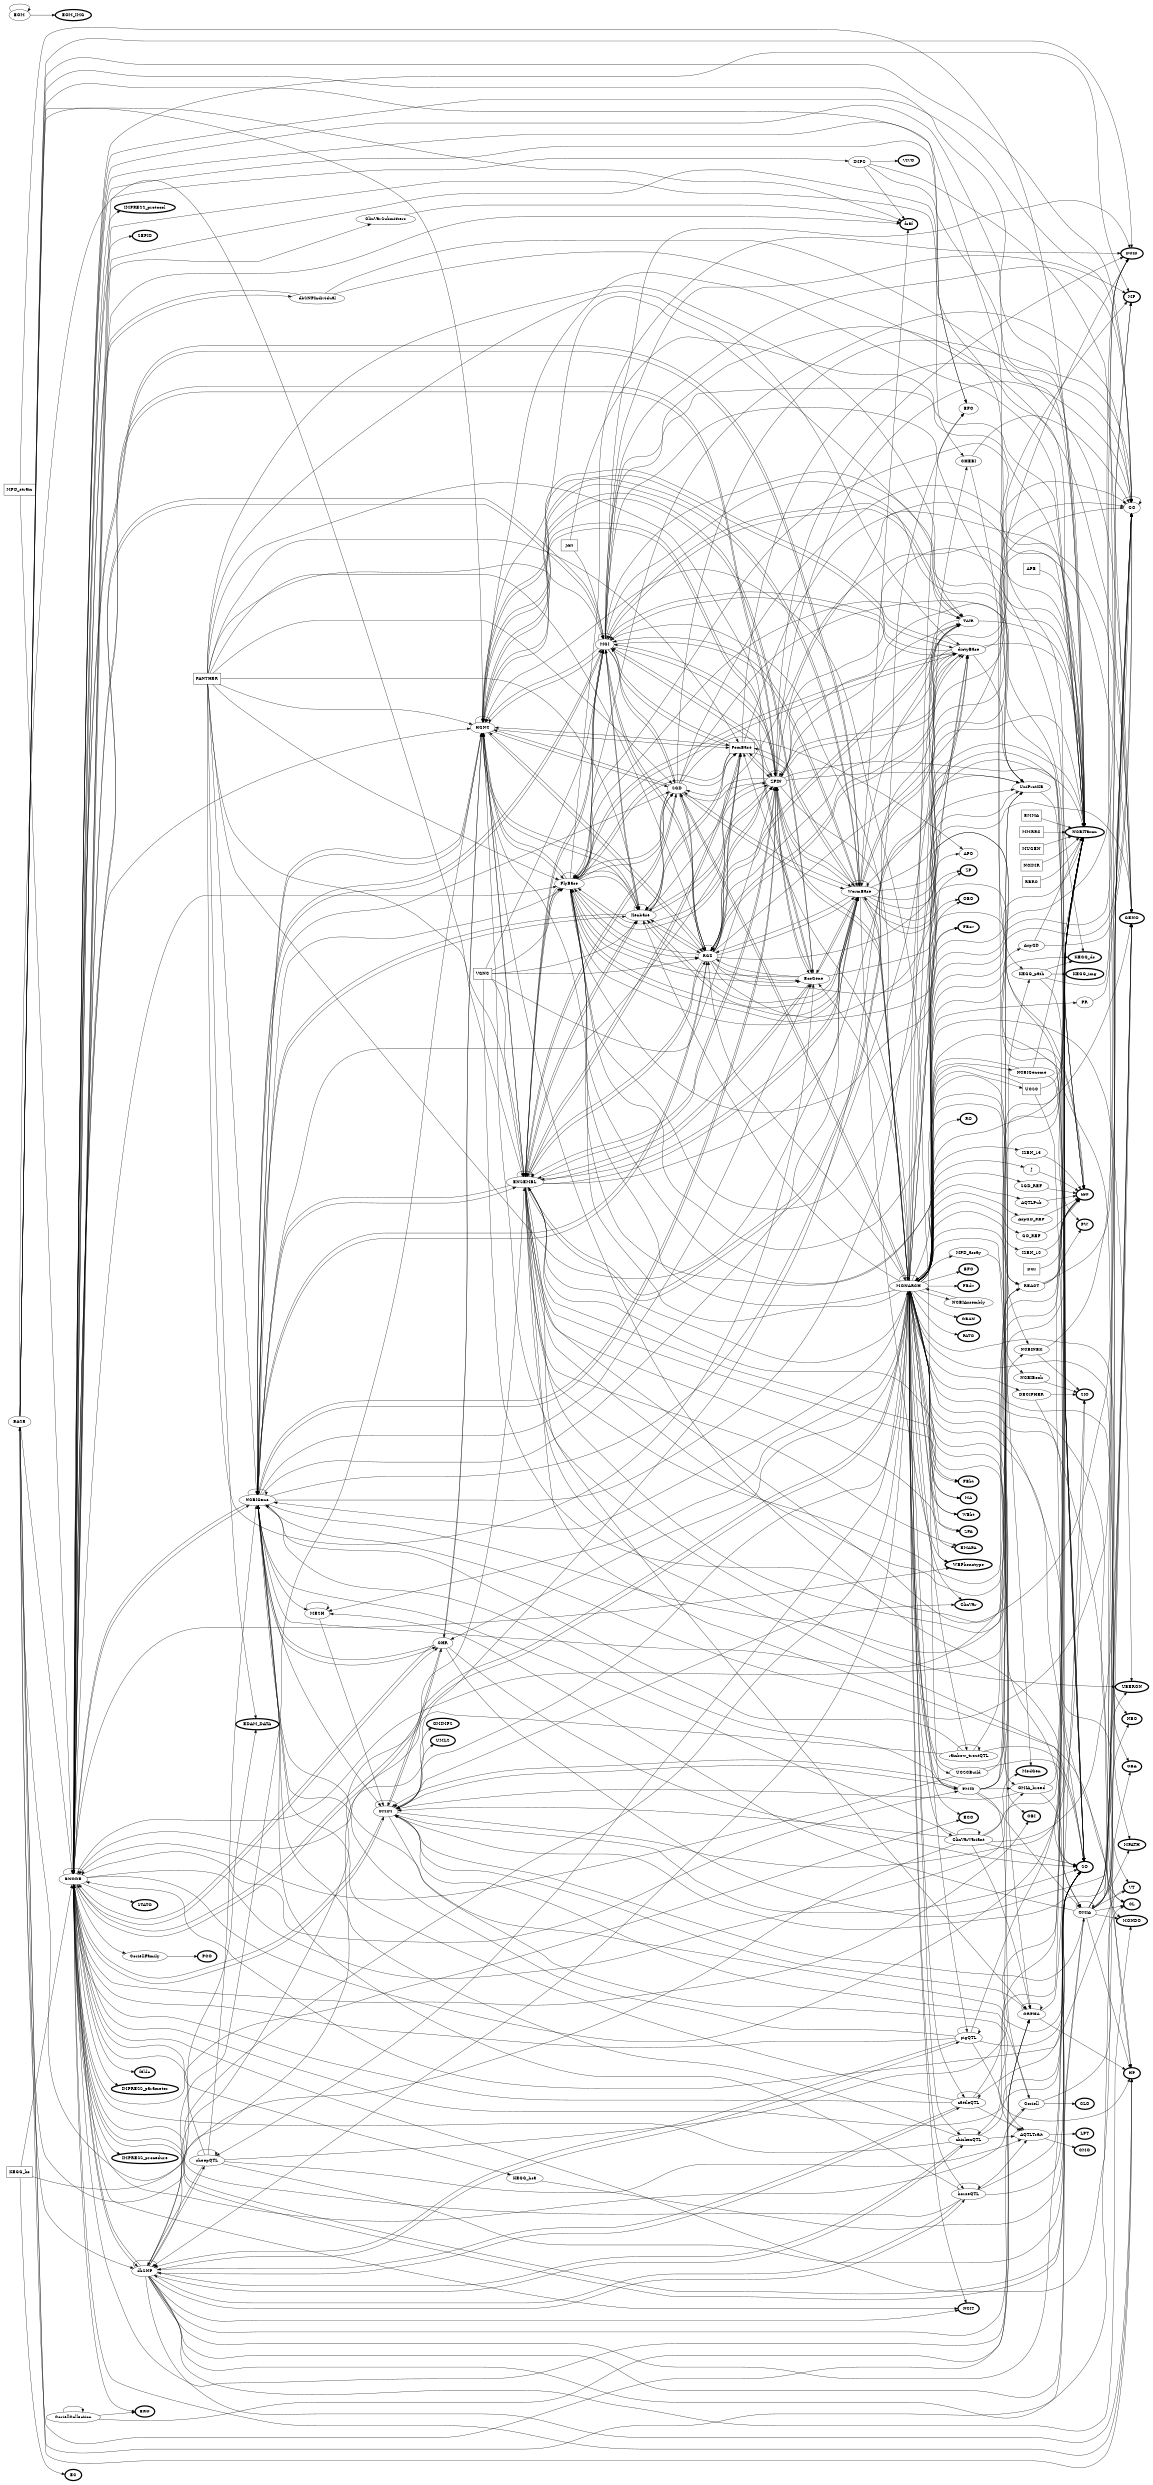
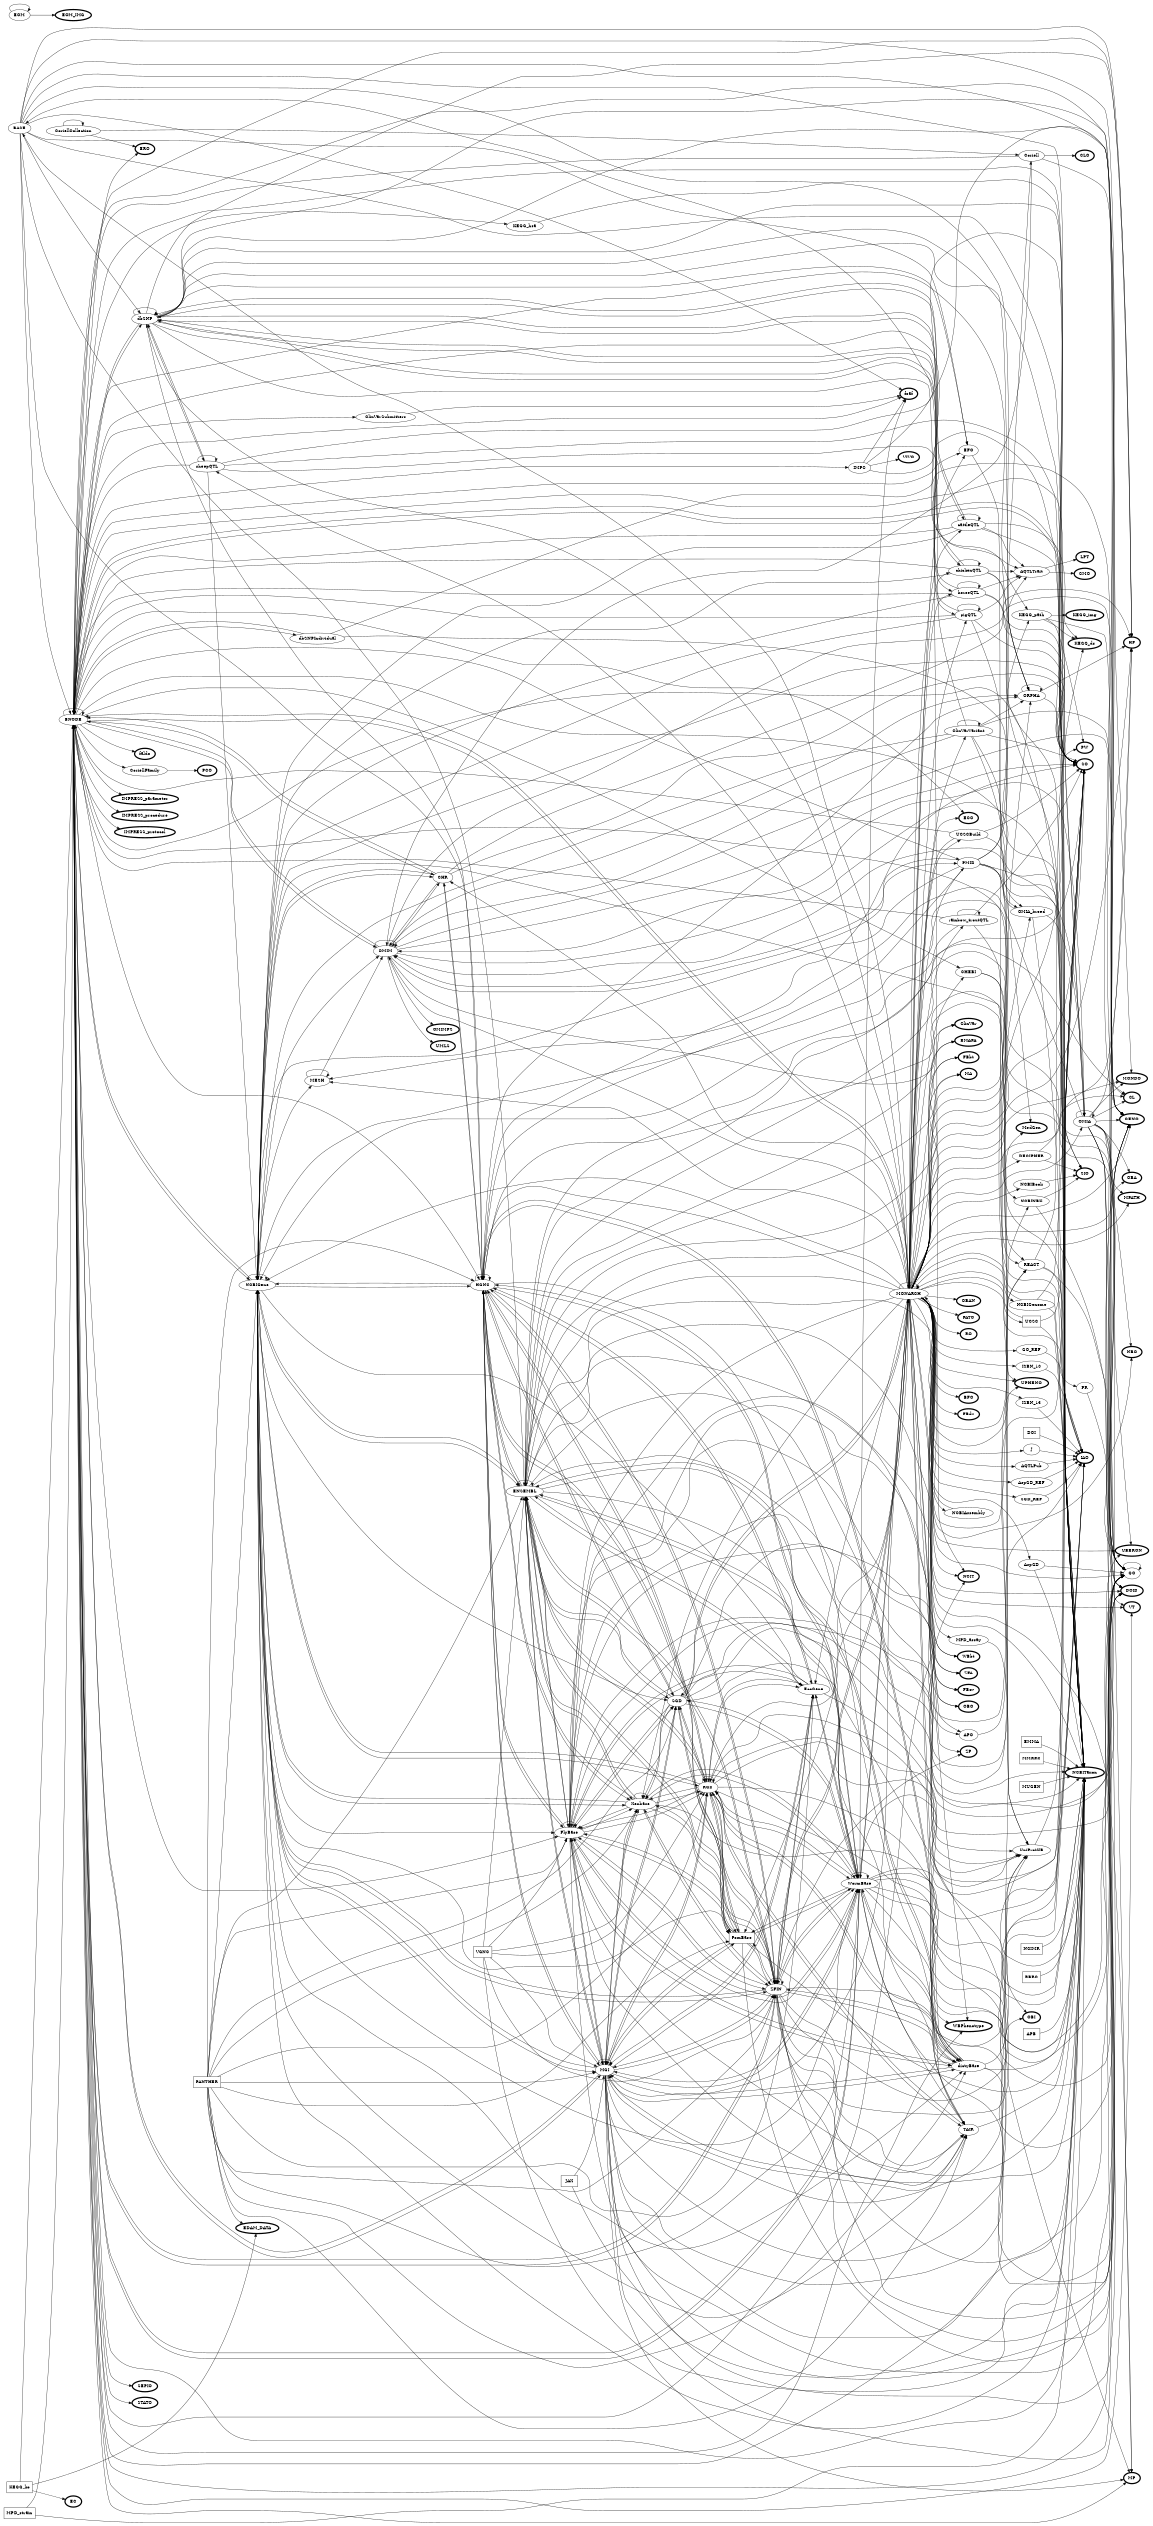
none -> (1032, 1383)
(392, 1749) -> none
(627, 2088) -> (150, 2504)
